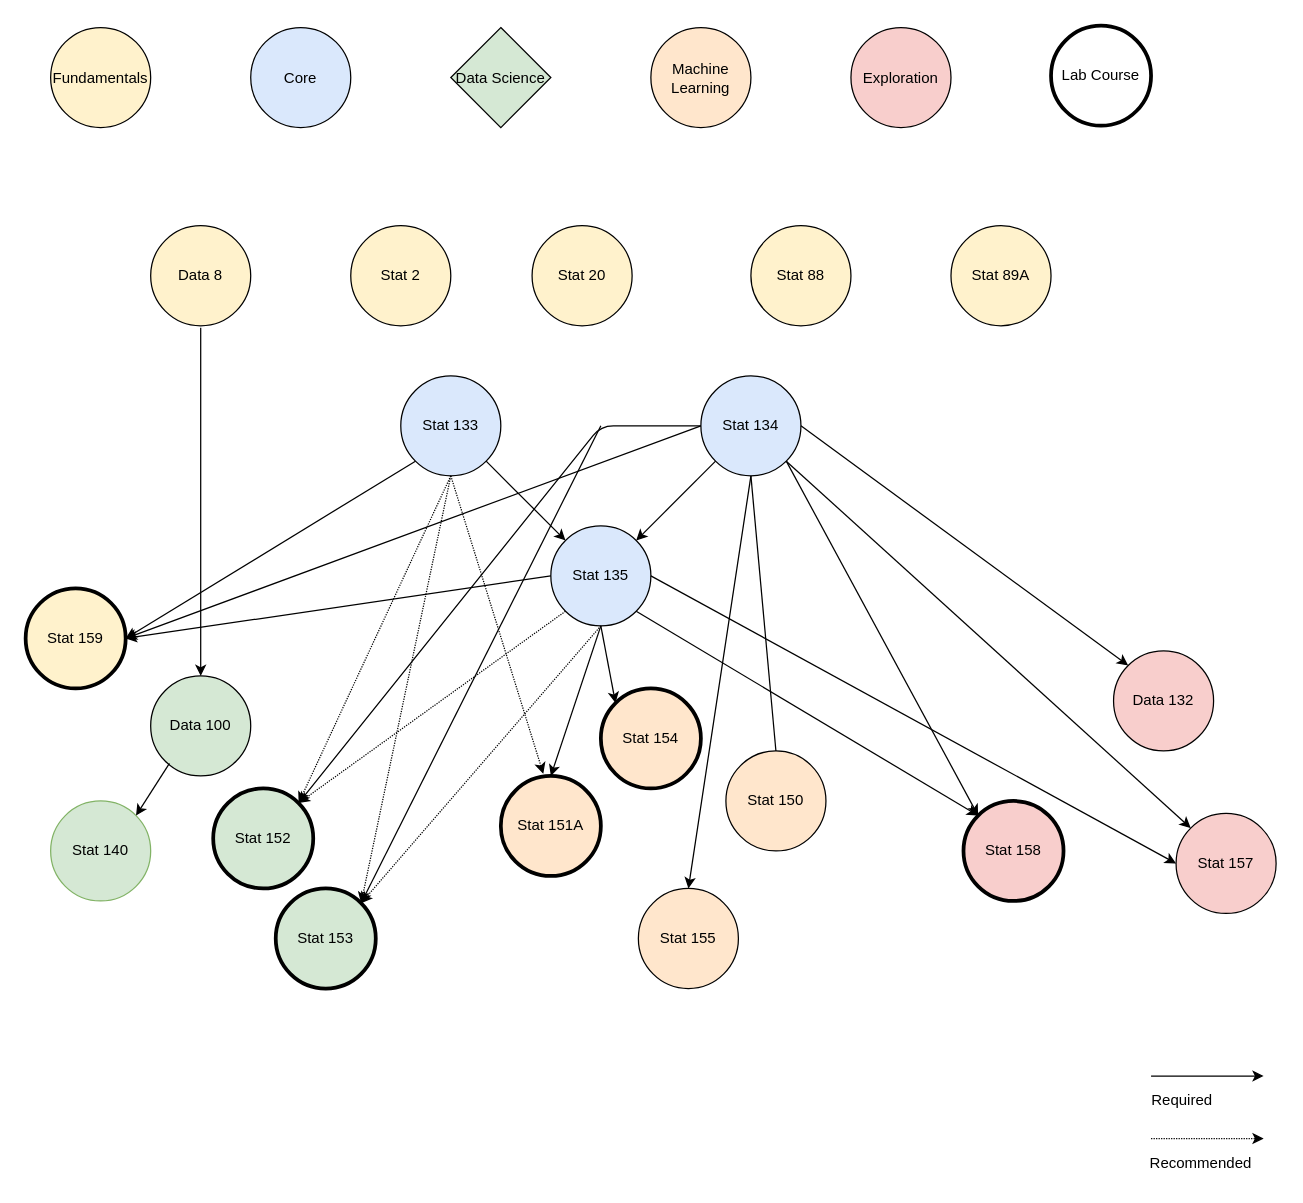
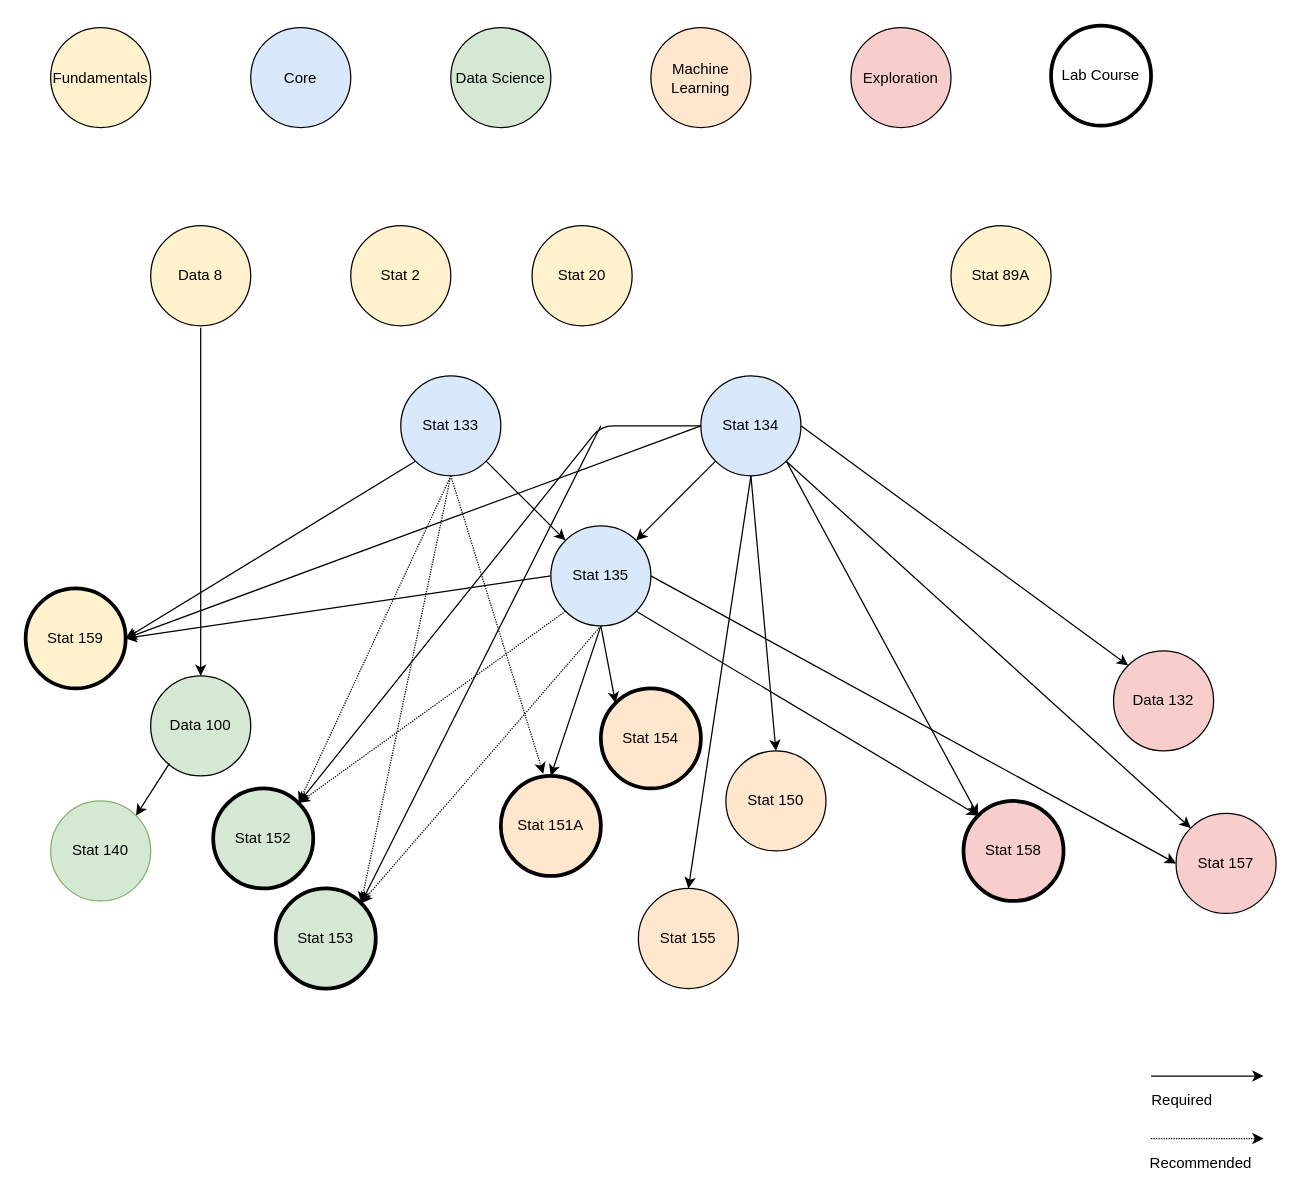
(501, 78) -> (501, 78)
(801, 276) -> none
(775, 744) -> (775, 741)
